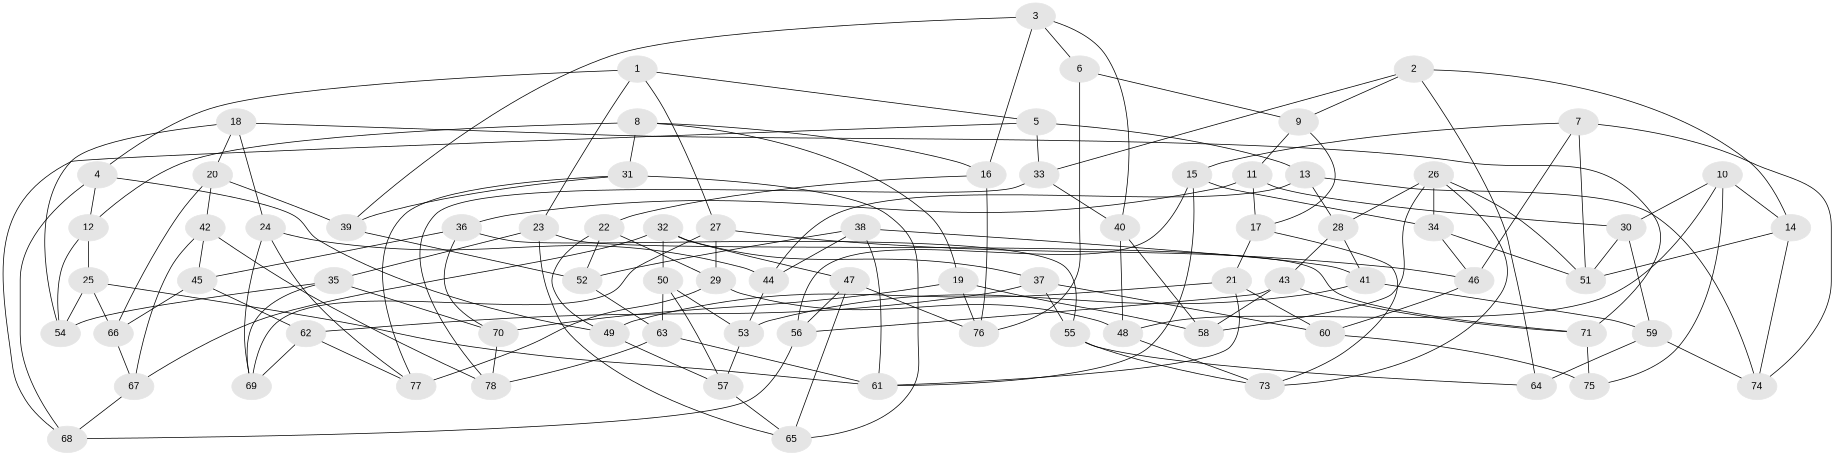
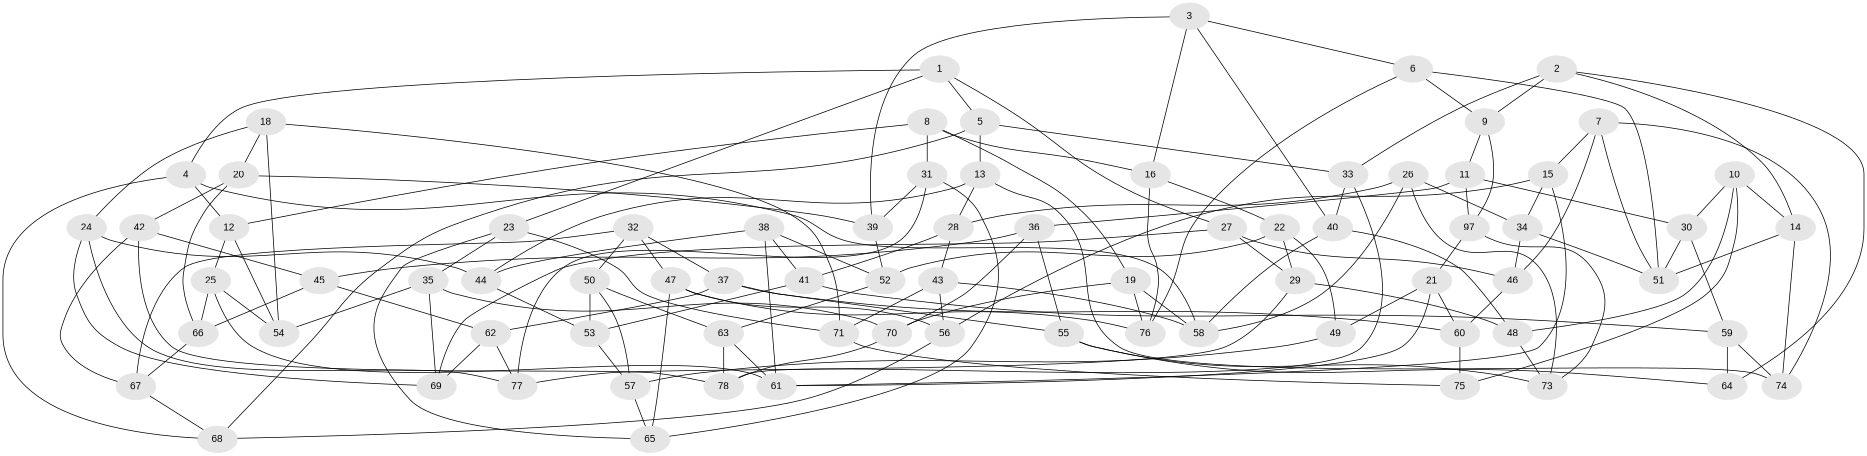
(1509, 212) -> (1610, 102)
(1256, 228) -> (1469, 228)
(350, 257) -> (815, 226)
